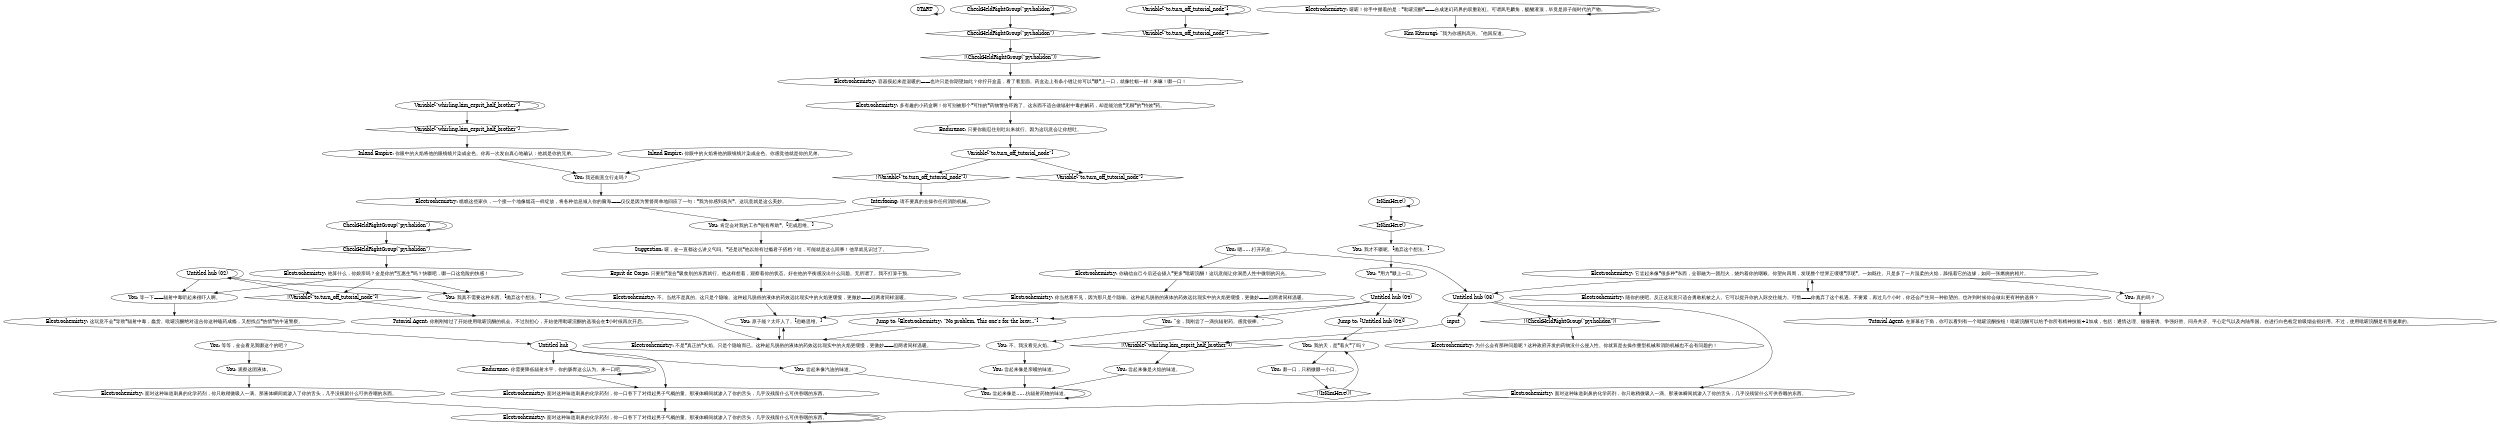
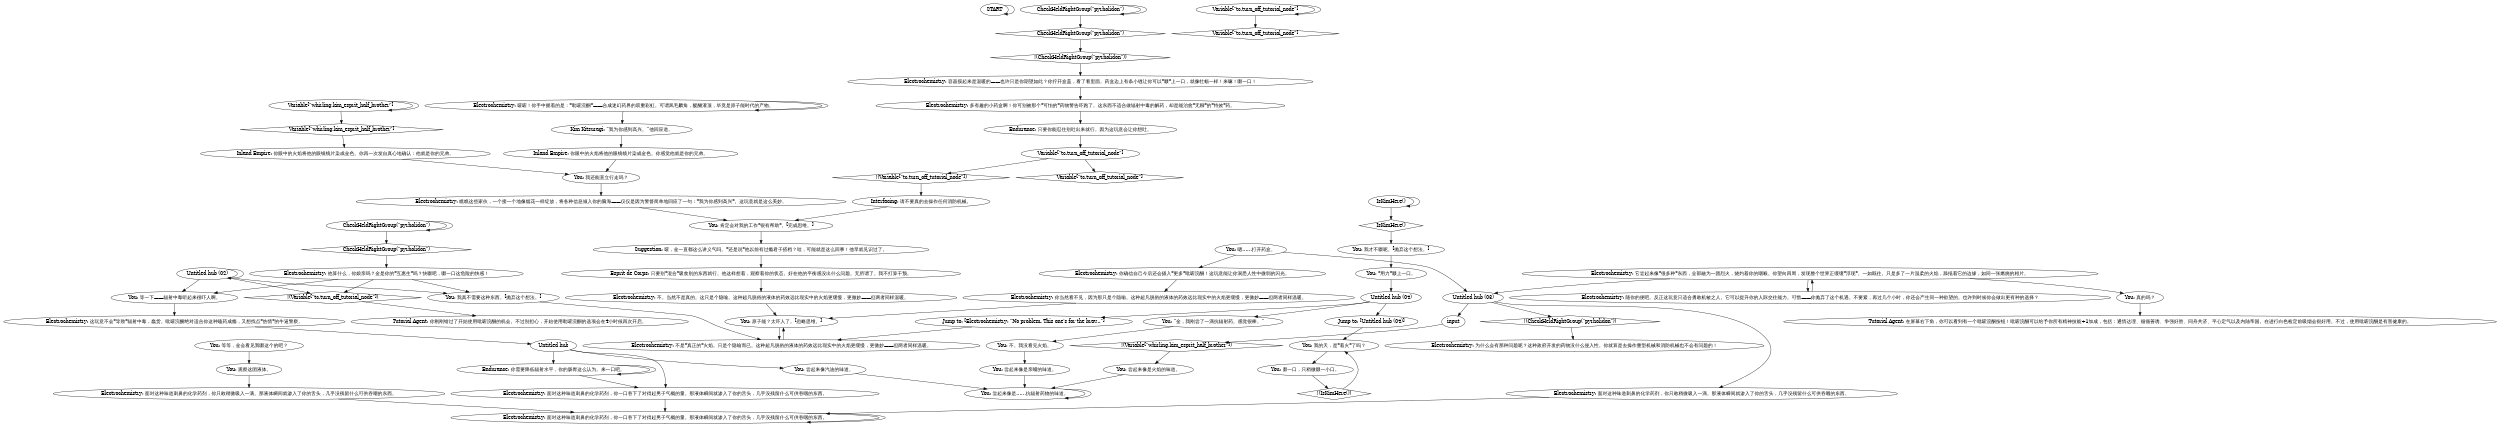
none -> (621, 140)
